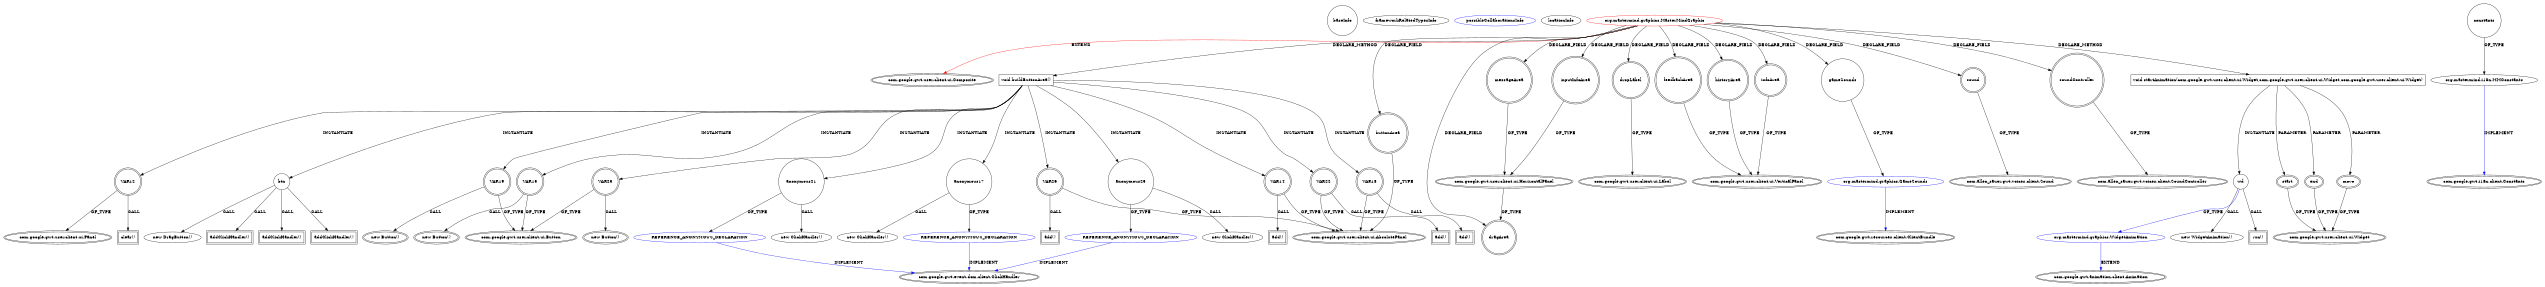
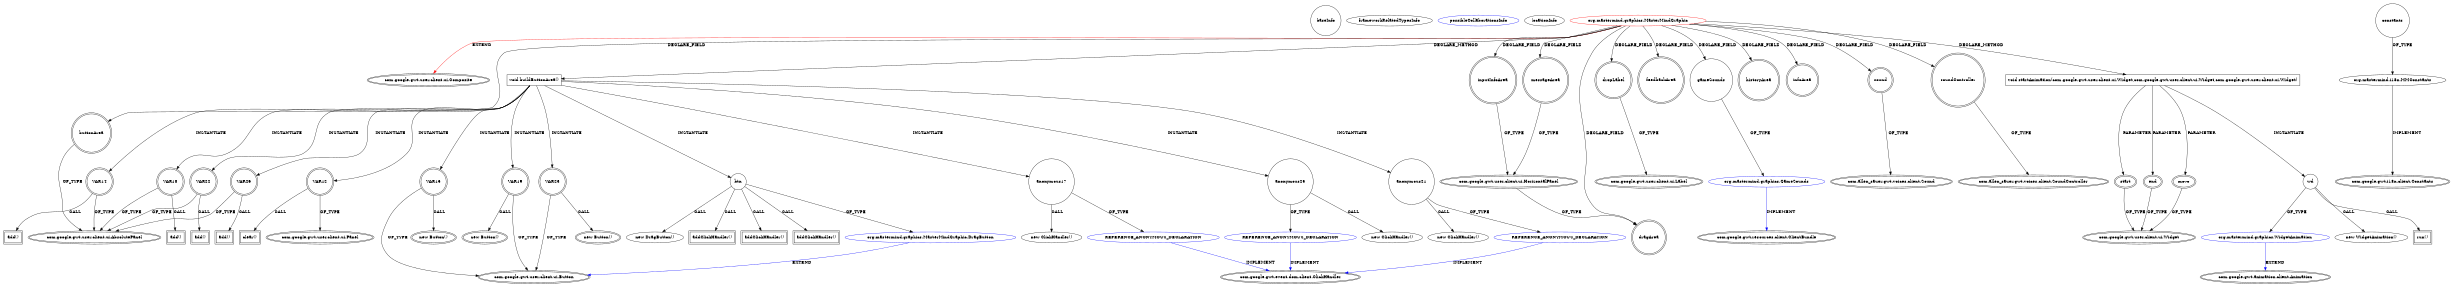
(2484, 129) -> (2393, 129)
(1757, 182) -> none
(2185, 214) -> (2289, 209)
none -> (930, 237)
